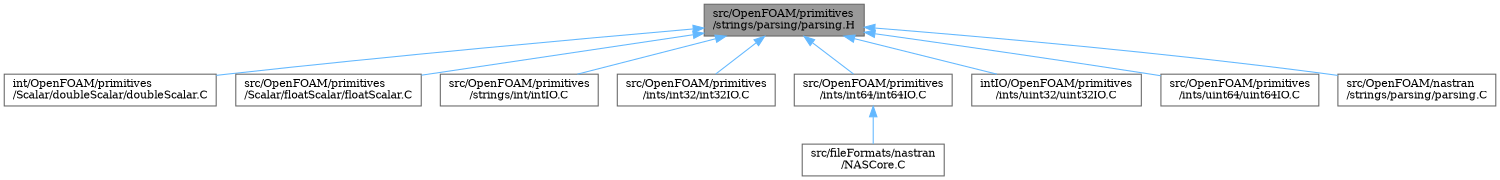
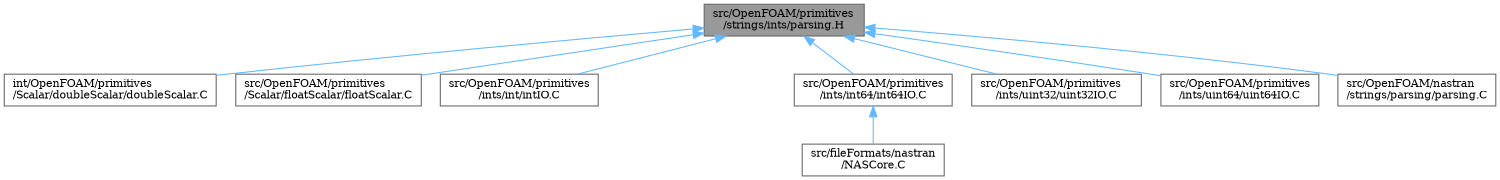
(784, 20) -> (784, 20)
(519, 90) -> (519, 90)
(696, 90) -> none
(1057, 90) -> (1057, 90)
